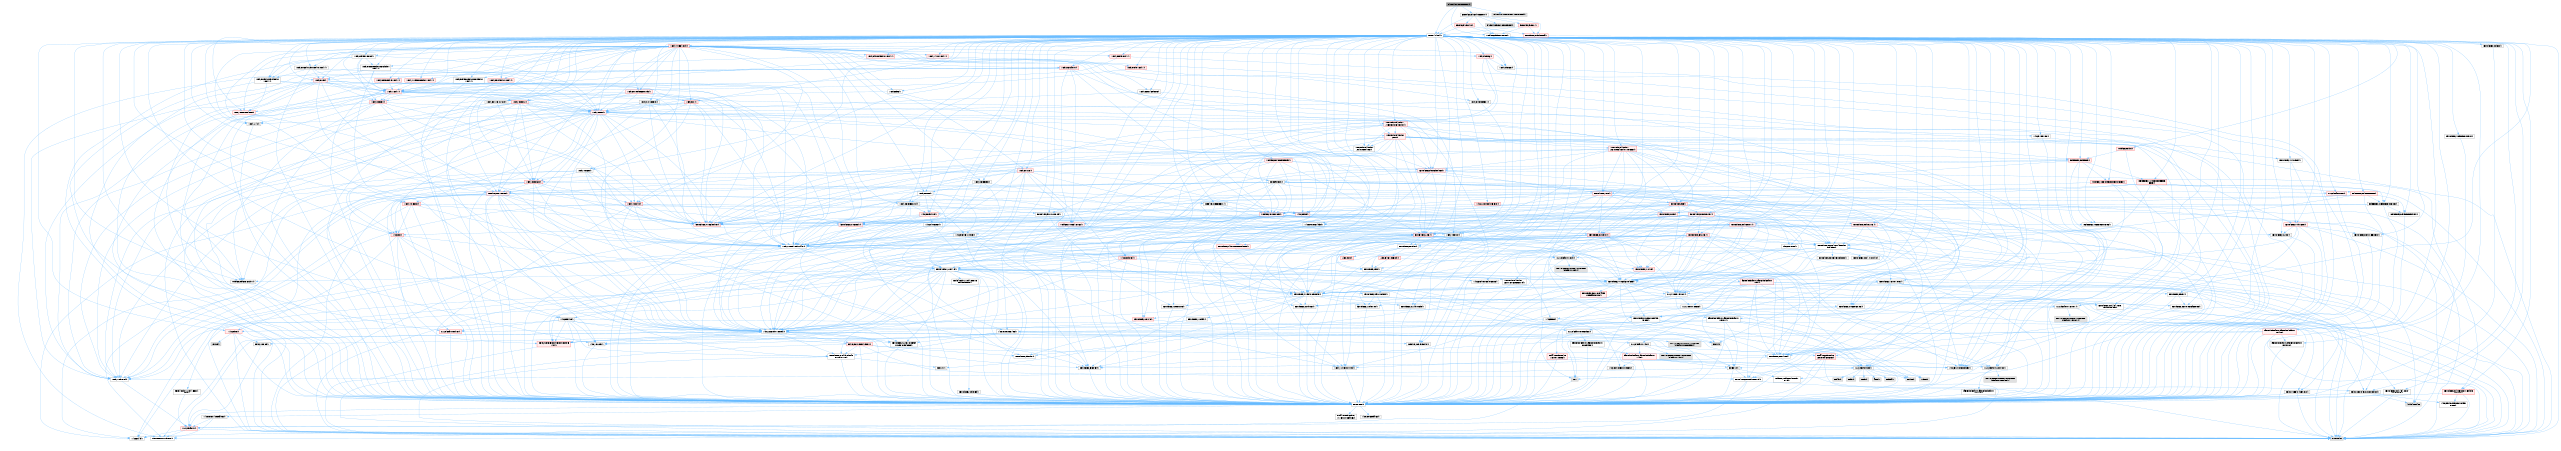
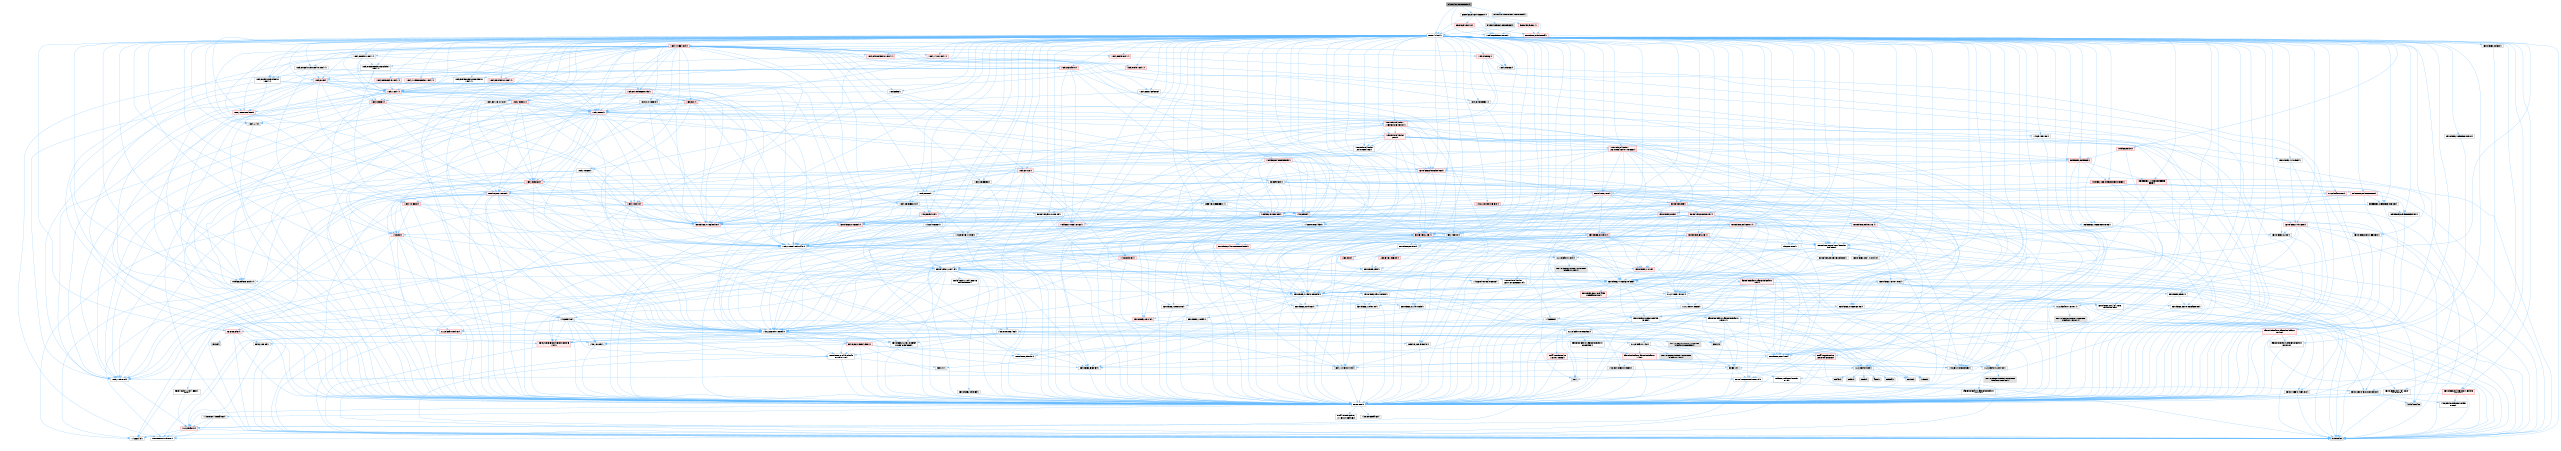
(364, 56) -> (364, 56)
none -> (870, 139)
(234, 332) -> (234, 332)
